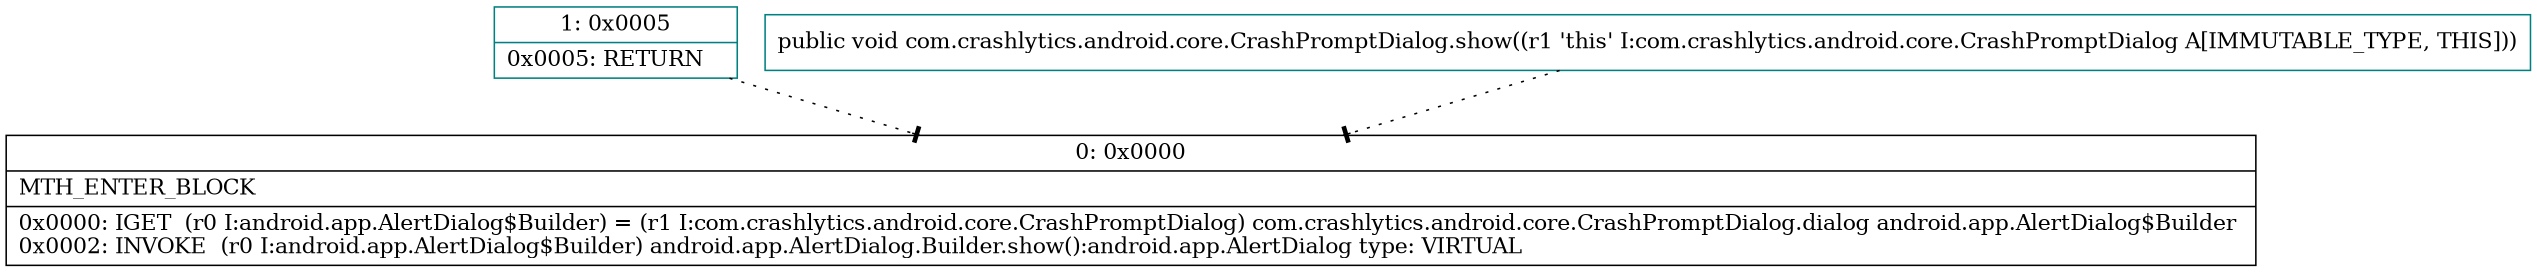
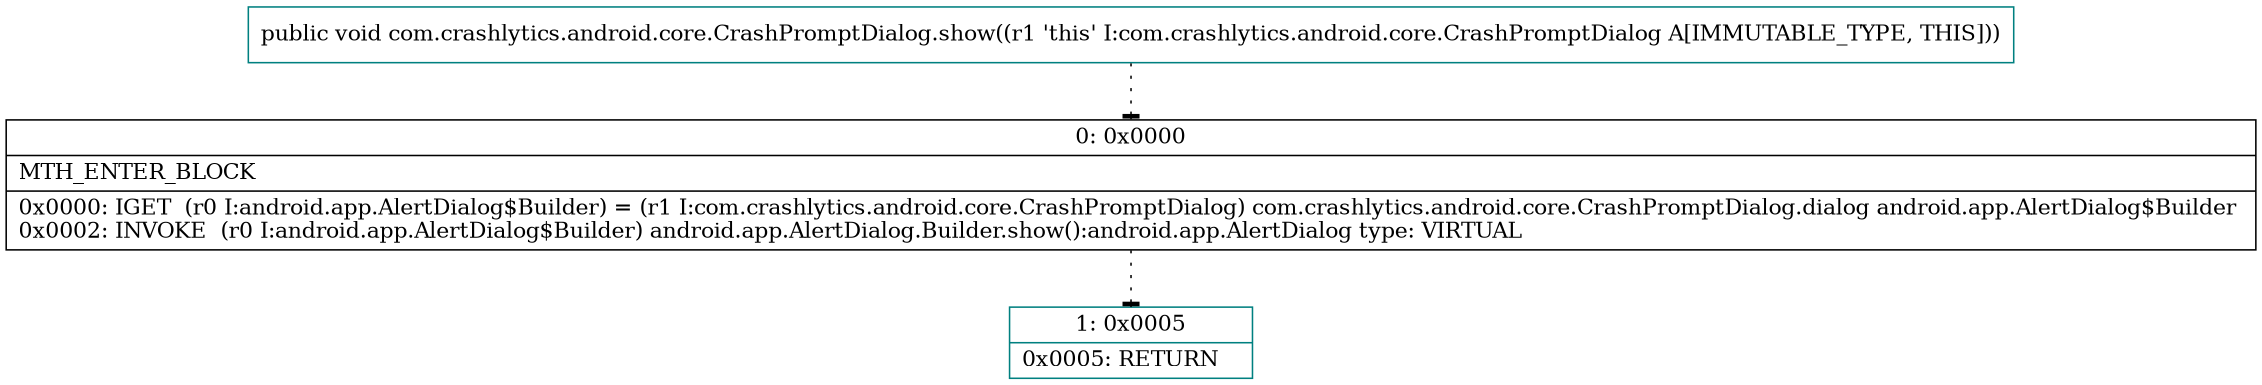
(821, 106) -> (1131, 275)
